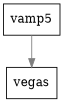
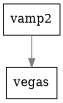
(32, 20) -> (32, 20)
